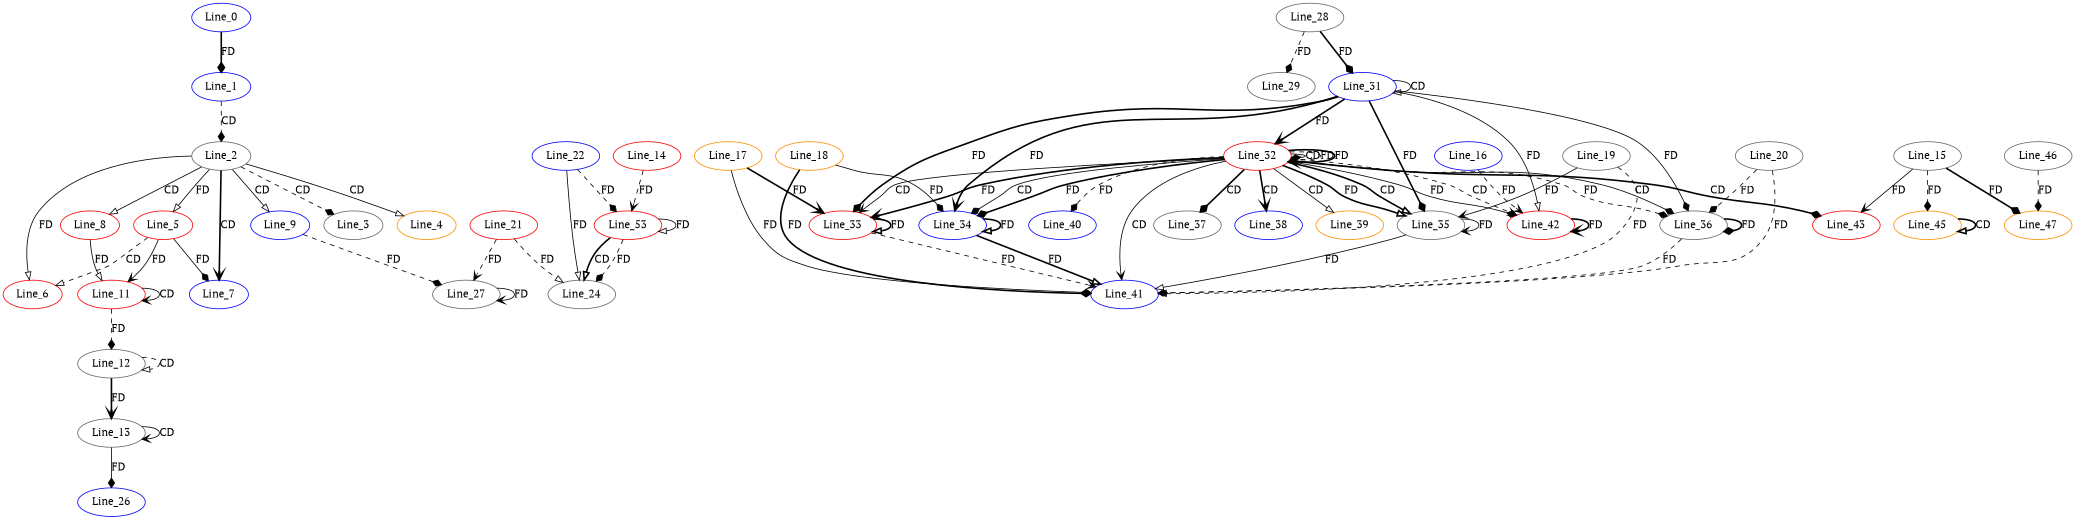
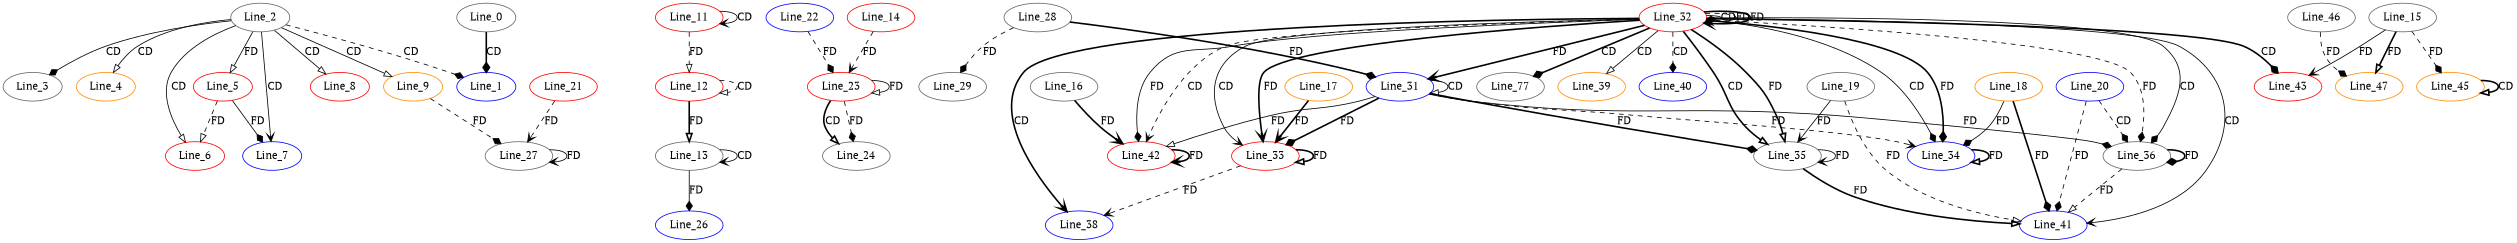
(221, 18) -> (486, 18)
(228, 52) -> (494, 52)
(221, 117) -> (371, 48)
(1313, 119) -> (1540, 51)
(1135, 120) -> (1669, 118)
(1468, 156) -> (1064, 87)
(1769, 156) -> (2090, 87)
(283, 188) -> (142, 36)
(1979, 188) -> (2388, 49)
(1106, 191) -> (1680, 52)
(1496, 191) -> (1094, 121)
(1748, 191) -> (2124, 121)
(220, 221) -> (266, 83)
(571, 221) -> none
(46, 225) -> (179, 87)
(280, 225) -> (413, 87)
(628, 225) -> (841, 87)
(1187, 225) -> (1510, 87)
(92, 257) -> none
(1035, 258) -> none
(980, 259) -> (1176, 189)
(133, 260) -> (218, 121)
(148, 260) -> none
(534, 260) -> none
(1285, 264) -> (1903, 210)
(859, 276) -> none
(111, 324) -> (689, 48)
(111, 364) -> (689, 87)
(111, 394) -> (689, 117)
